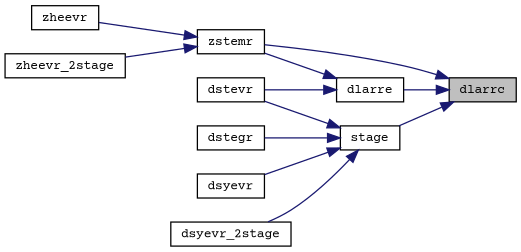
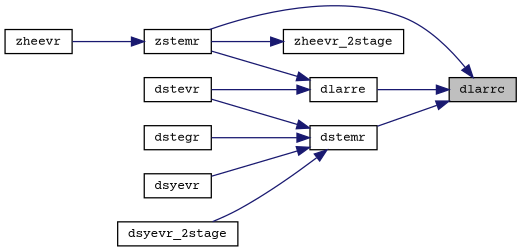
(155, 53) -> (241, 42)
(370, 138) -> (344, 138)
